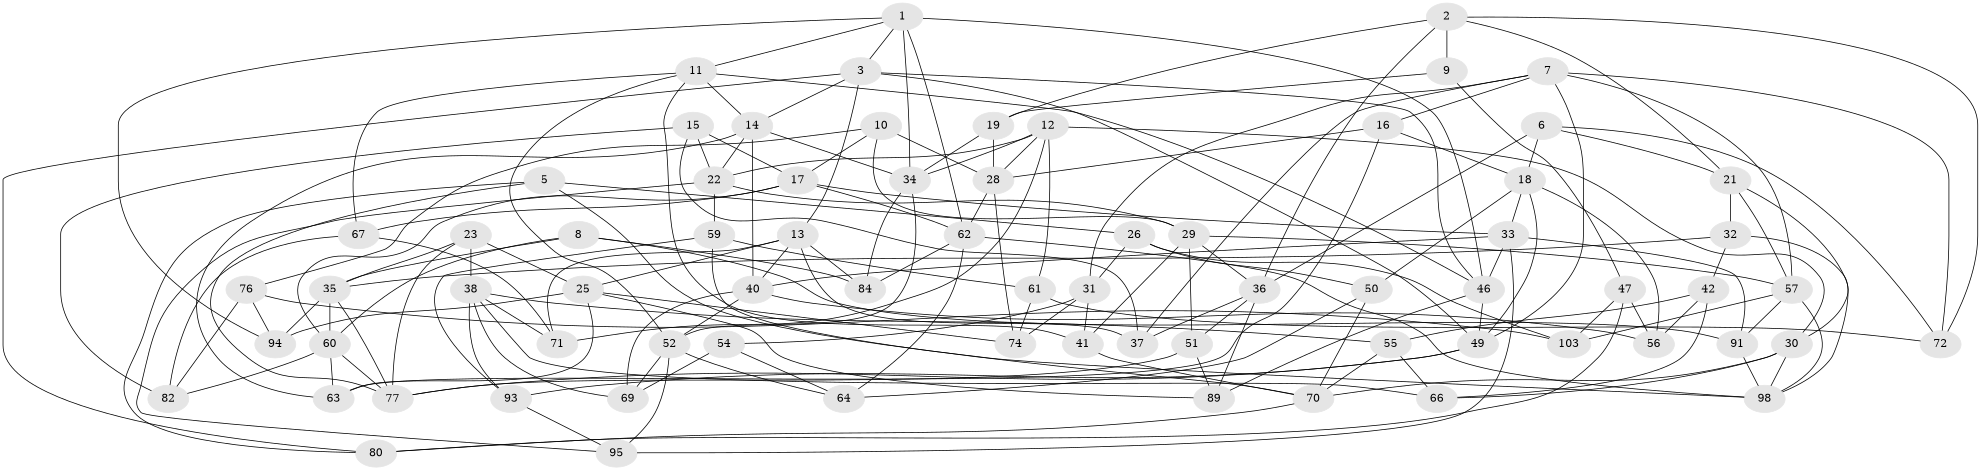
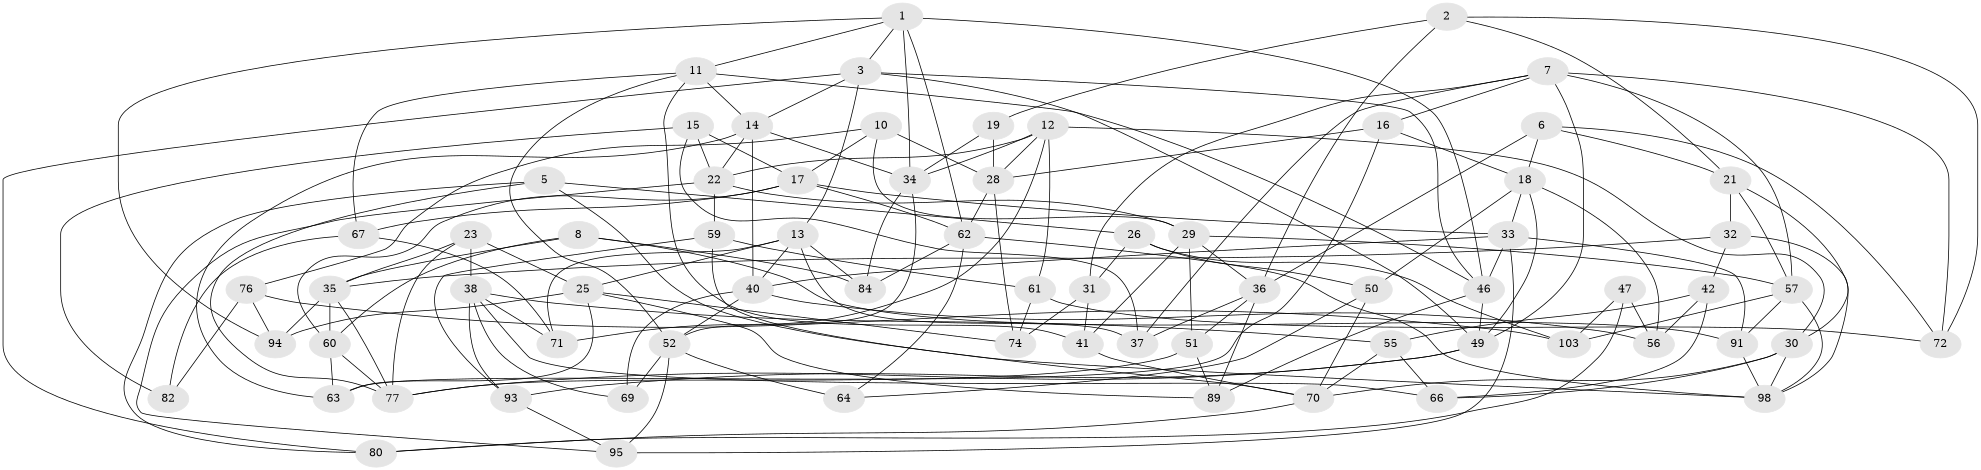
(1447, 71) -> none
(724, 344) -> none
(251, 375) -> none
